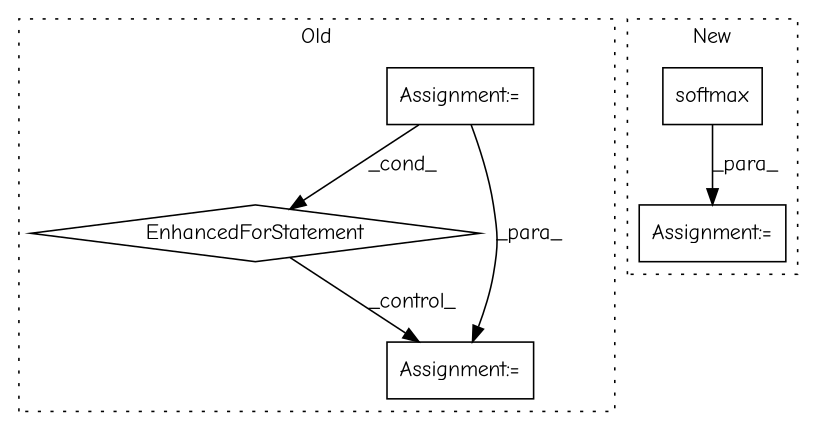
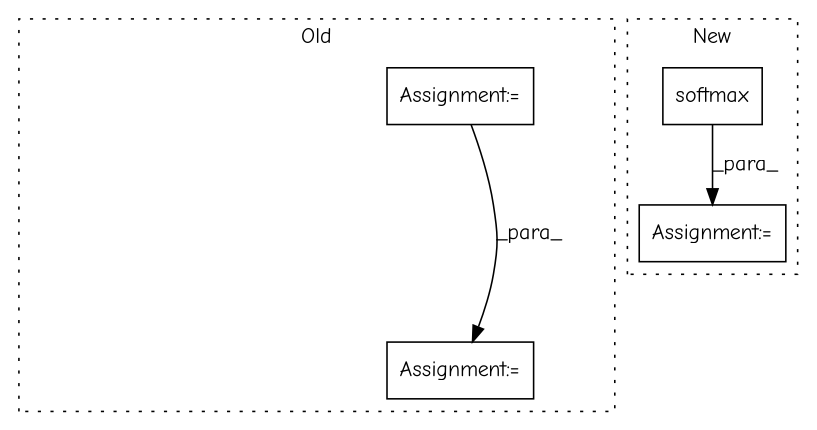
(255, 233) -> none
